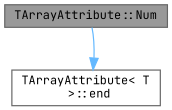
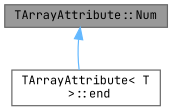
(94, 43) -> (78, 55)
